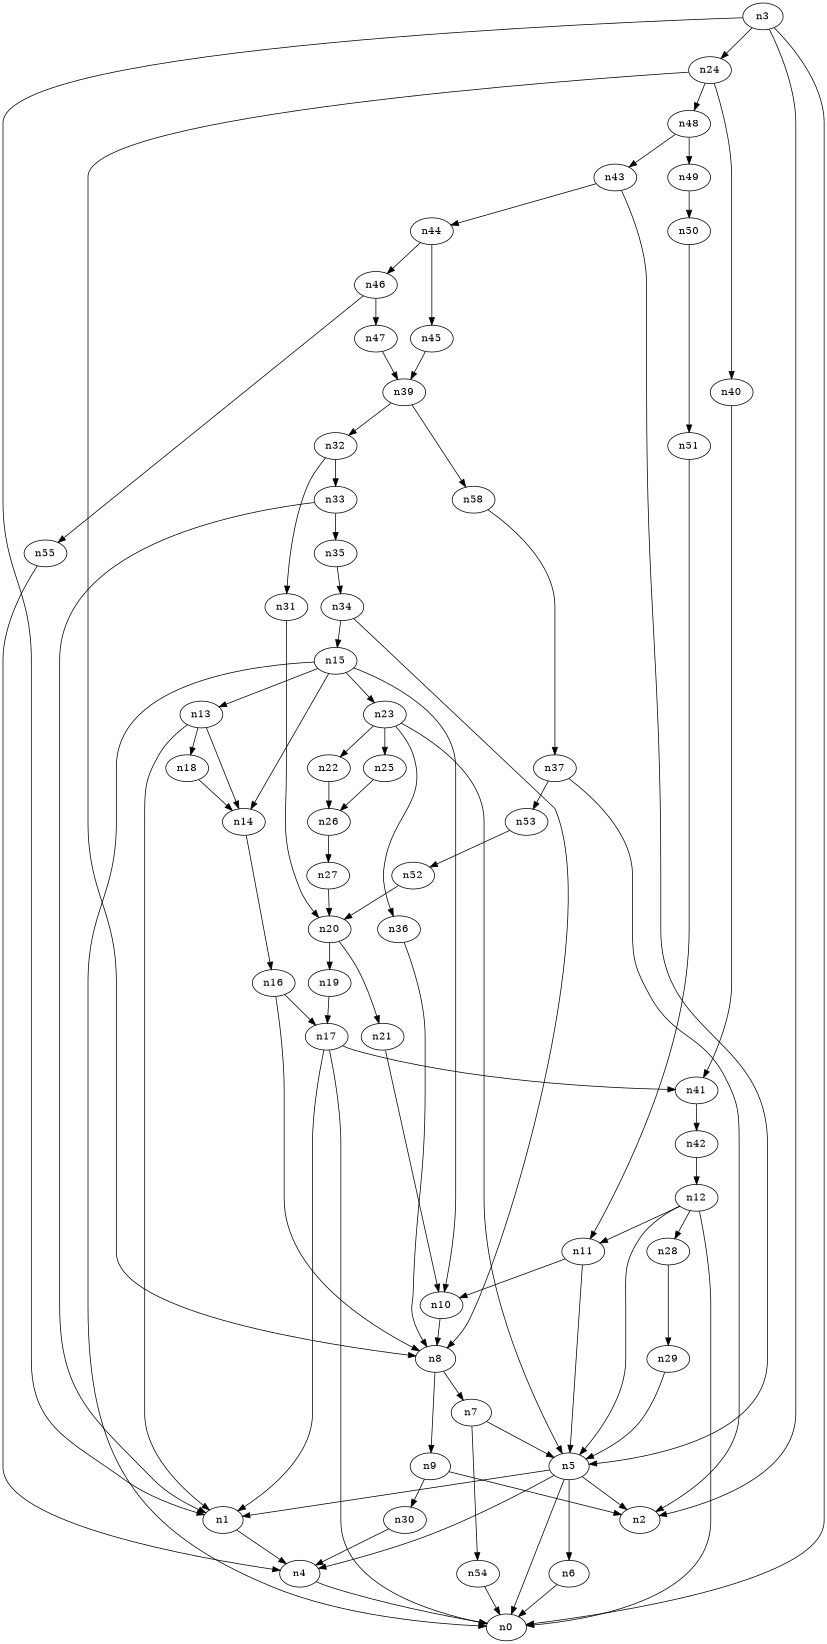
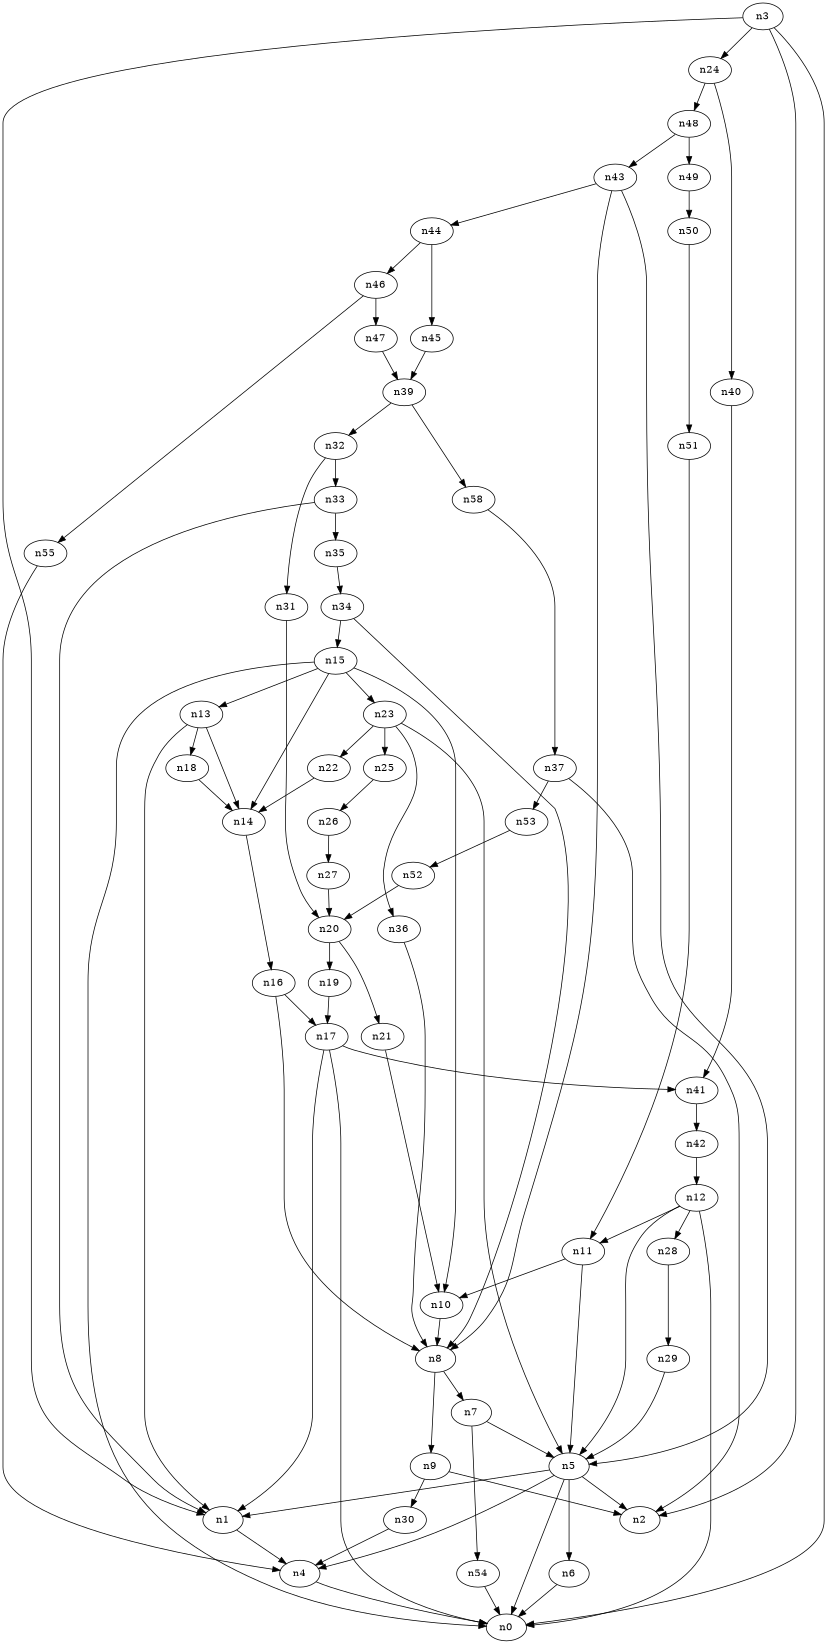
(88, 568) -> (597, 782)
(329, 791) -> (291, 792)
